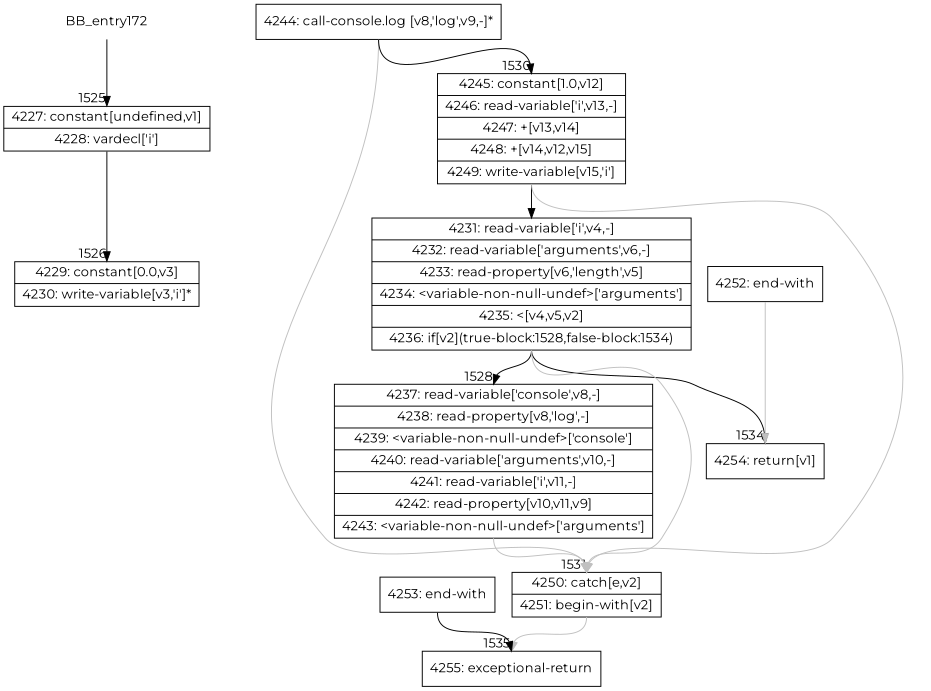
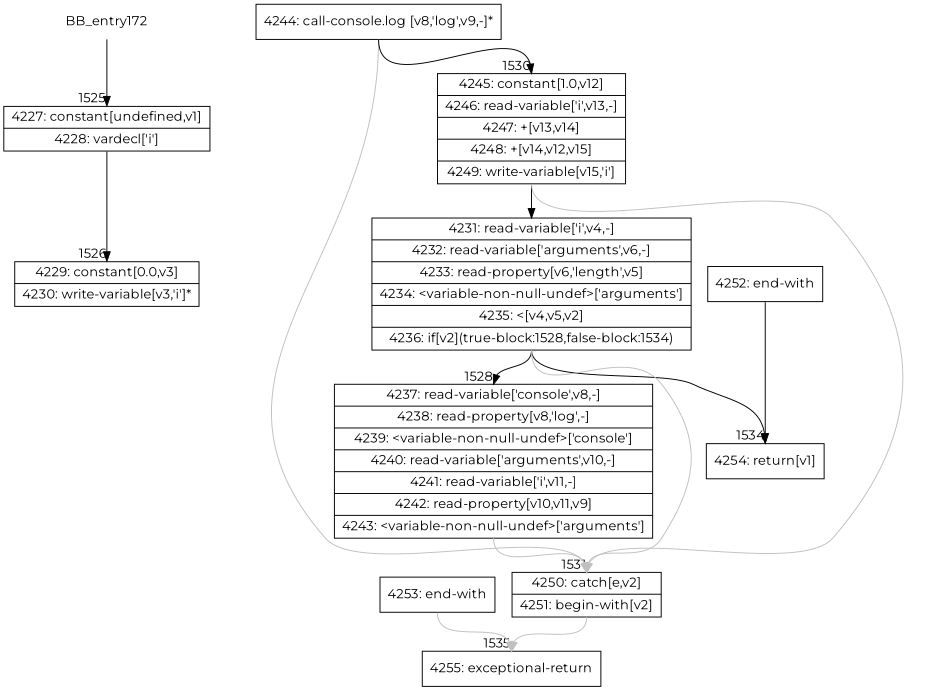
(765, 368) -> (765, 368)
(470, 632) -> (470, 632)
